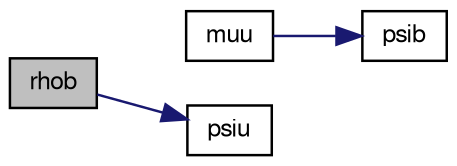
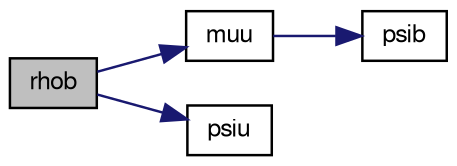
none -> (130, 63)
